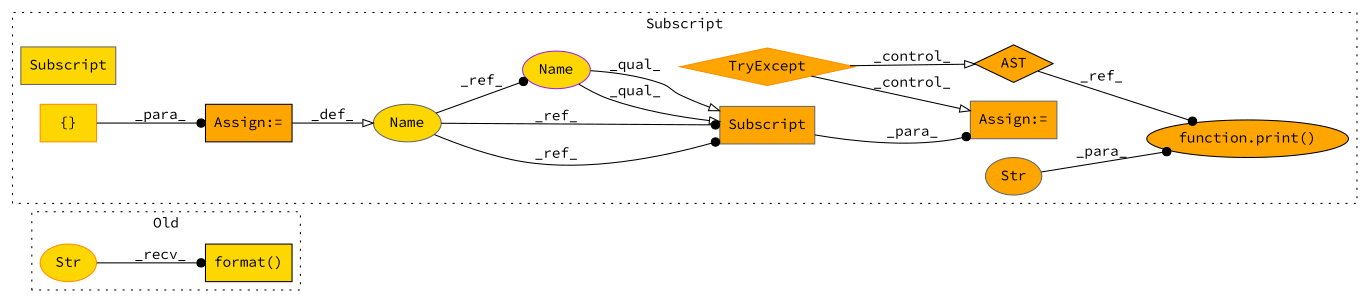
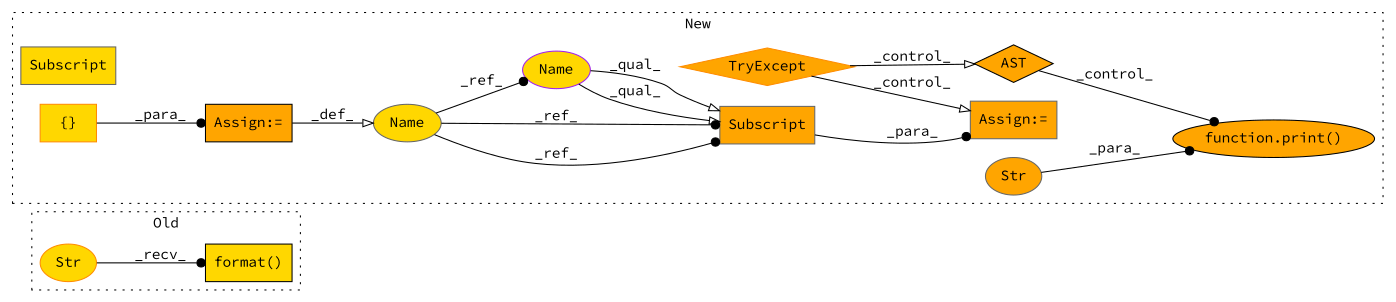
(685, 25) -> (698, 25)
(1102, 77) -> (1115, 75)
